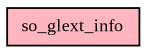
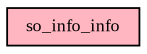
(73, 27) -> (73, 27)
